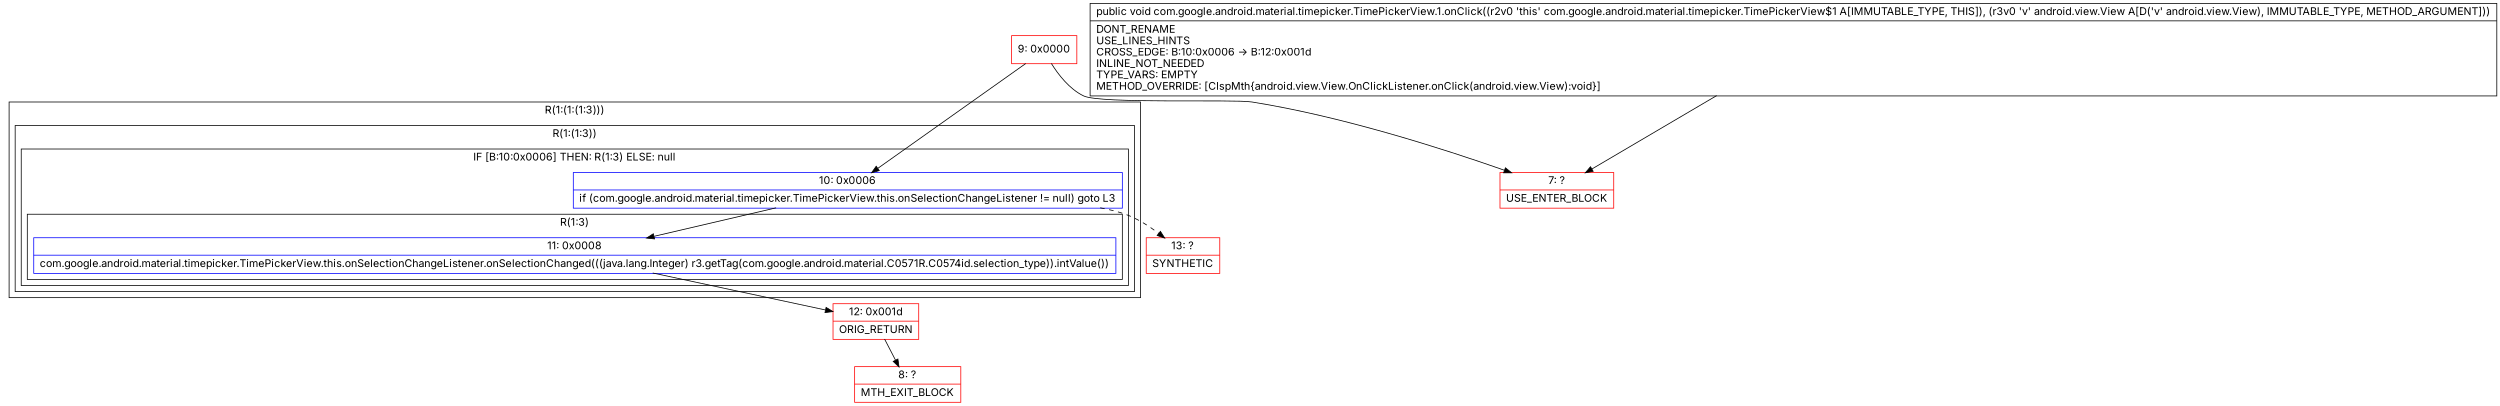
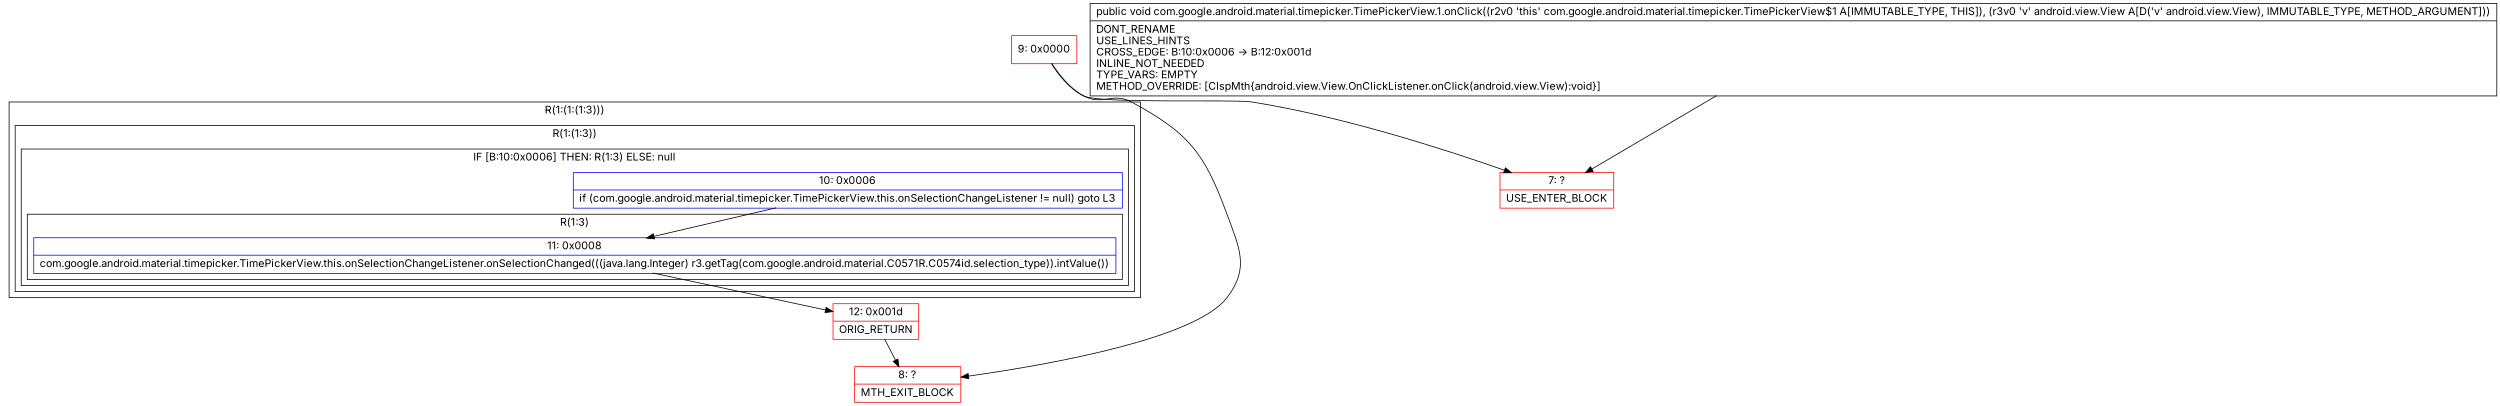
(952, 116) -> (1240, 269)
(1183, 256) -> none
